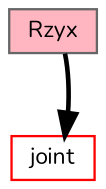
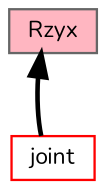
(68, 83) -> (38, 107)
